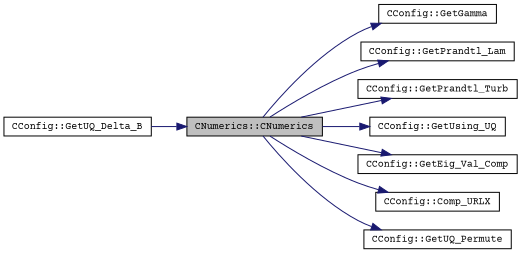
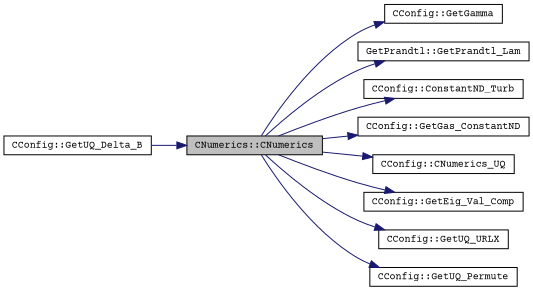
(438, 51) -> (444, 51)
(438, 89) -> (444, 89)
(438, 127) -> (444, 164)
none -> (444, 127)
(438, 202) -> (444, 239)
